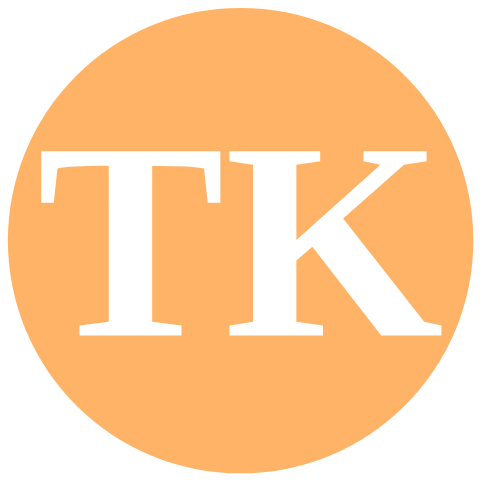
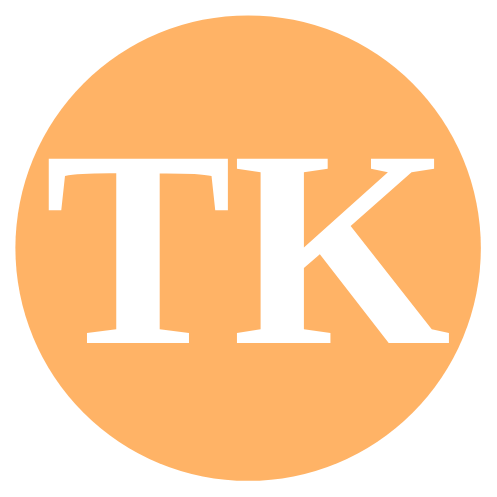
(240, 240) -> (248, 248)
